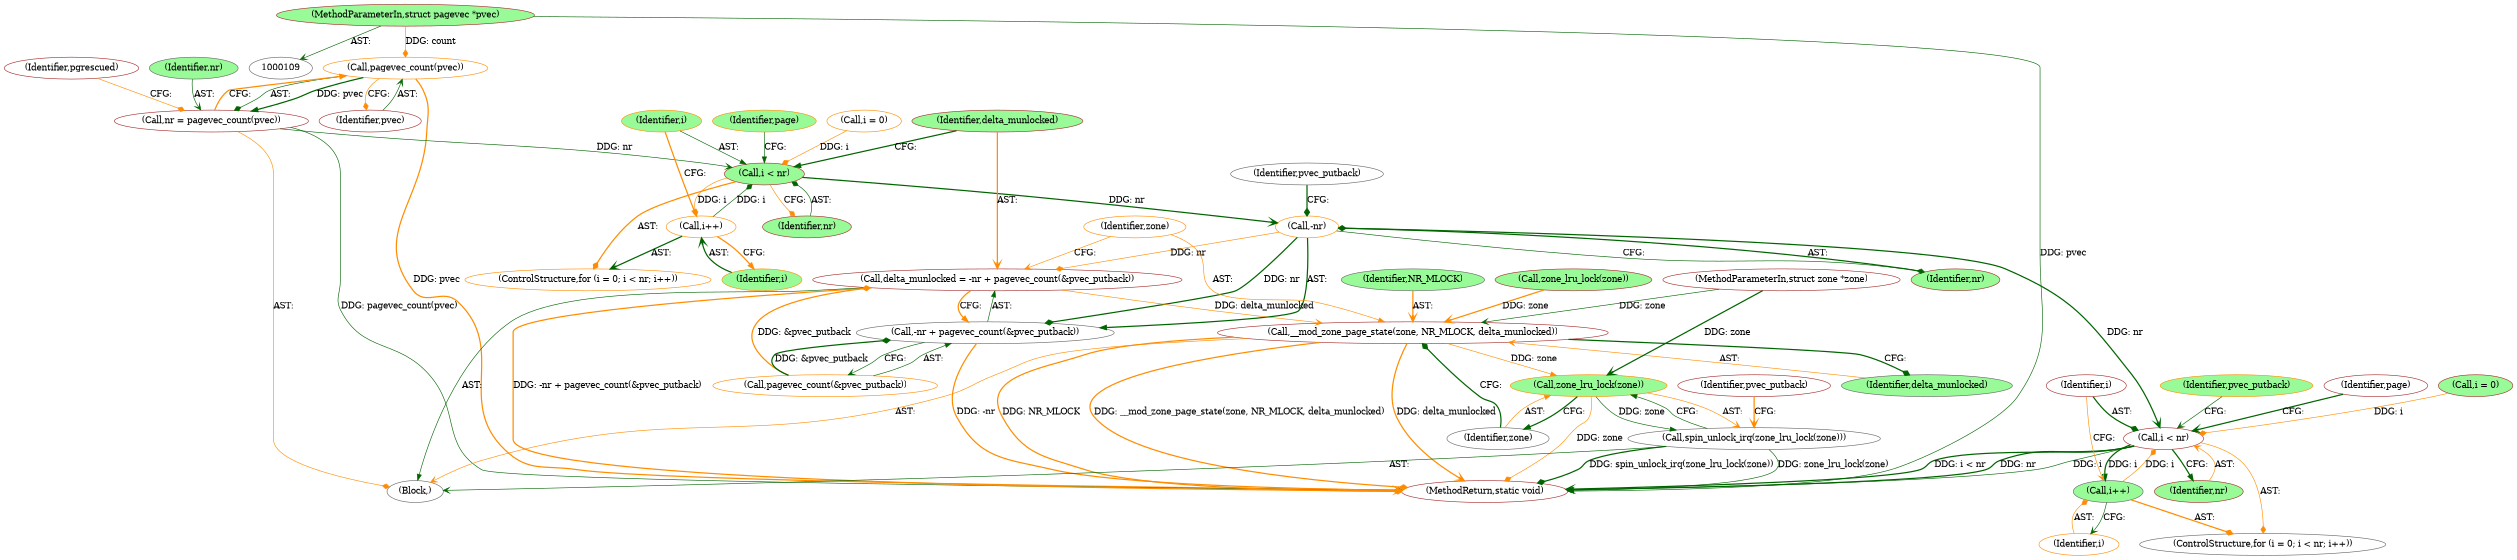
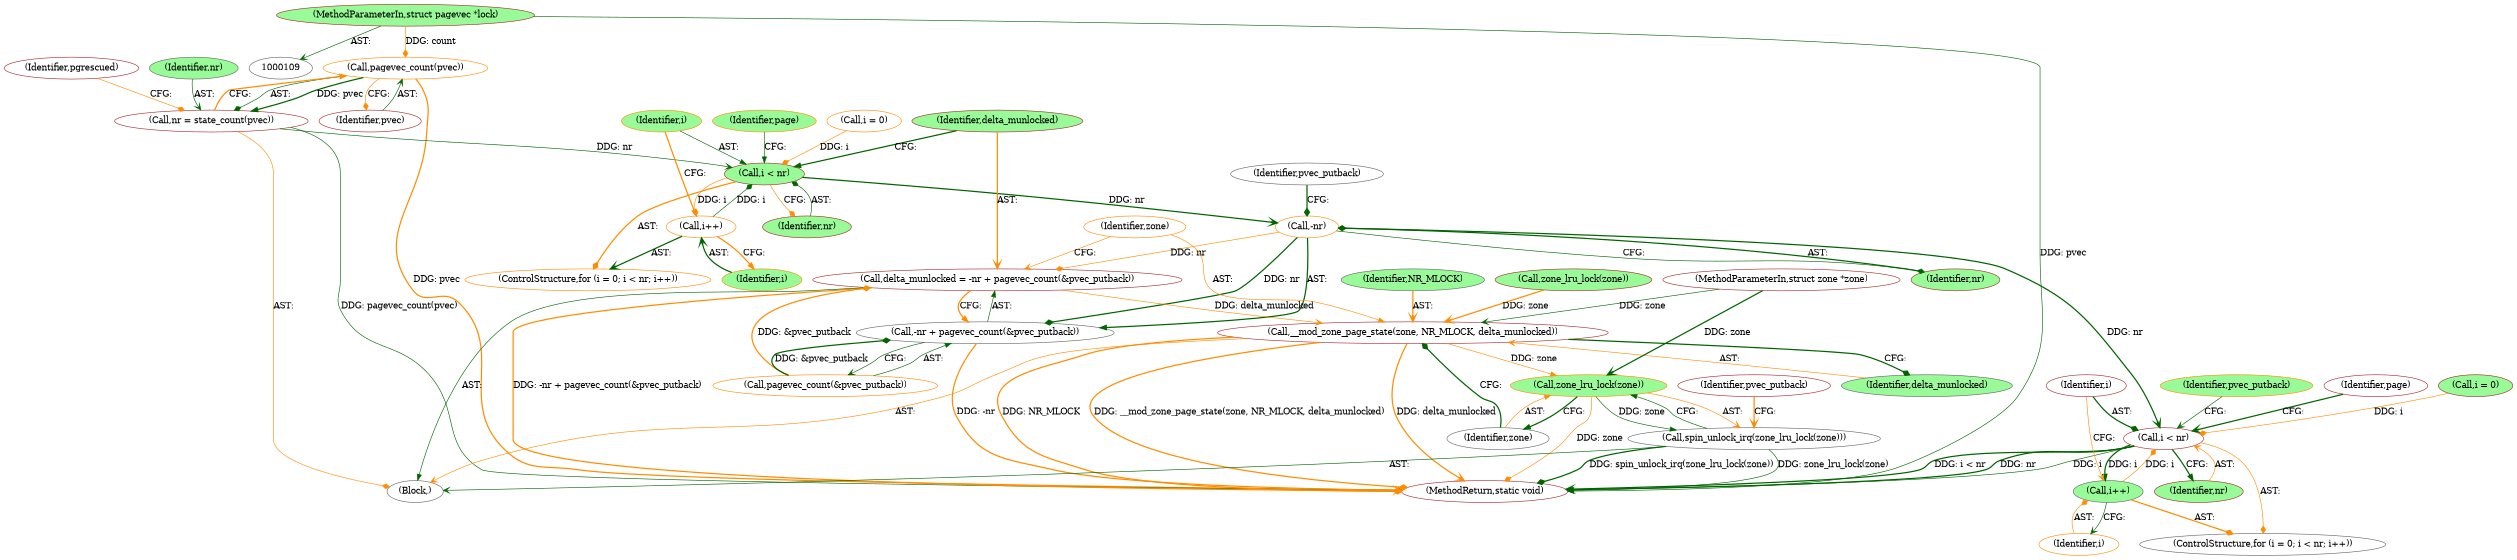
(405, 15) -> (405, 15)
(211, 121) -> (211, 121)
